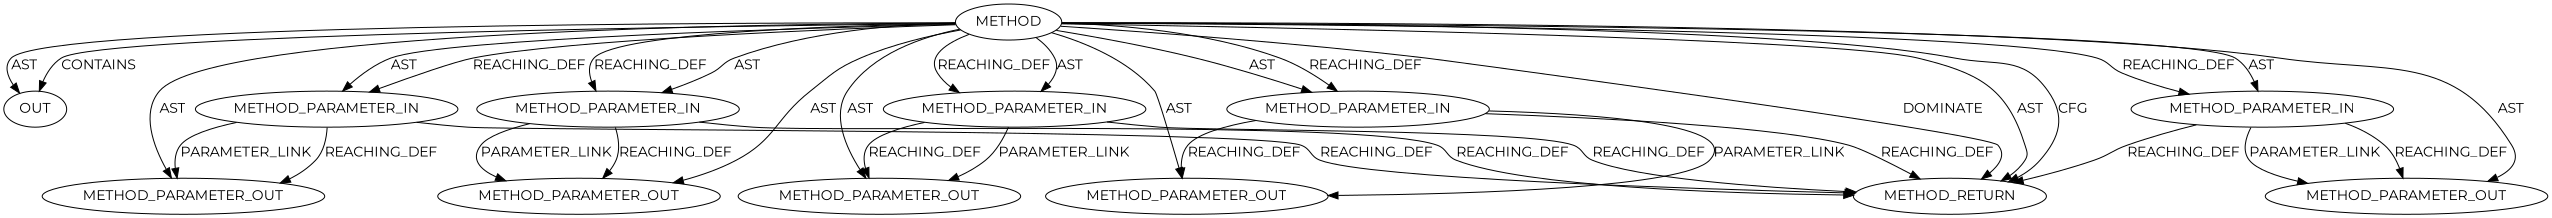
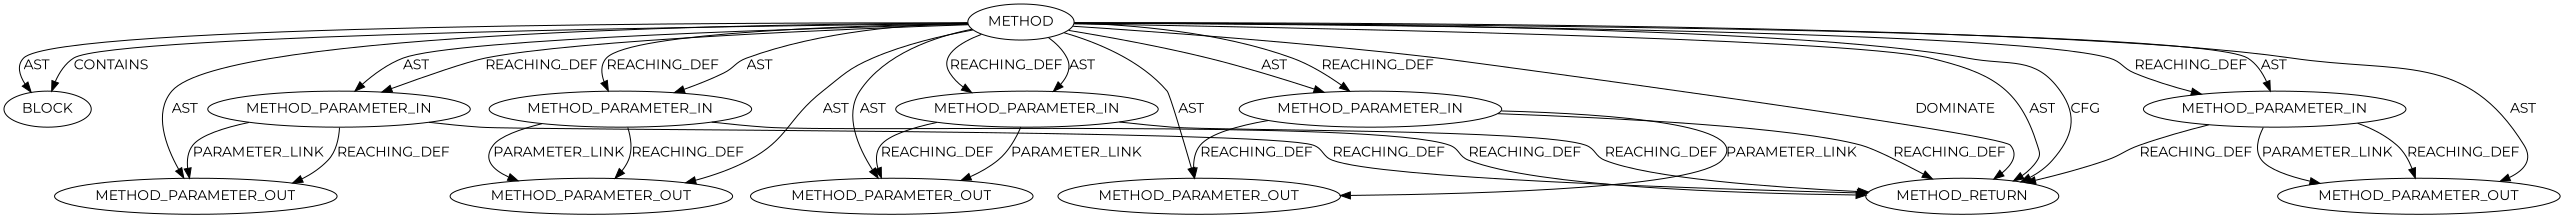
(35, 109) -> (48, 109)
